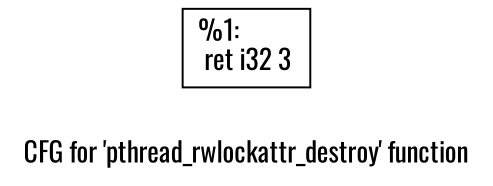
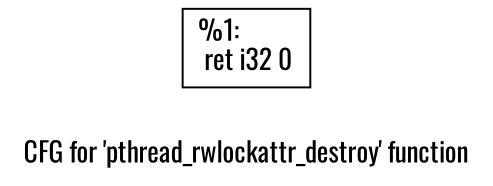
(245, 62) -> (246, 62)
